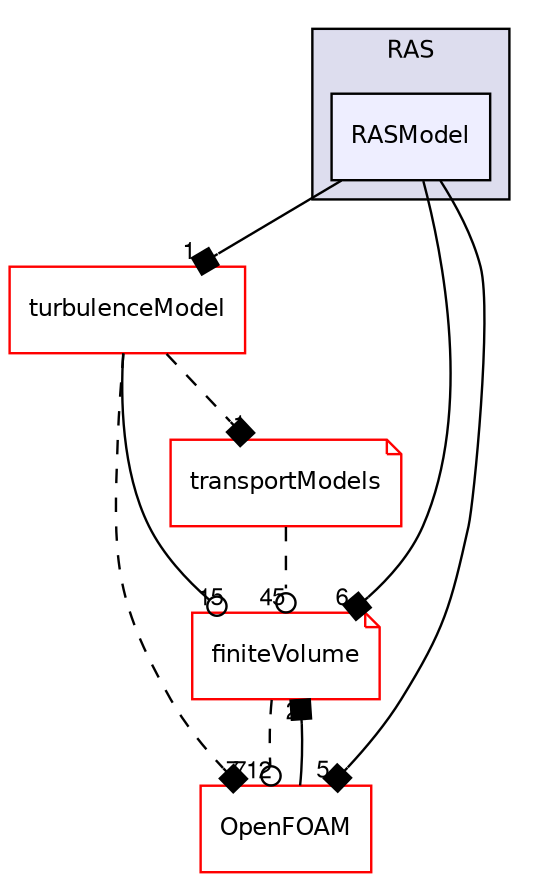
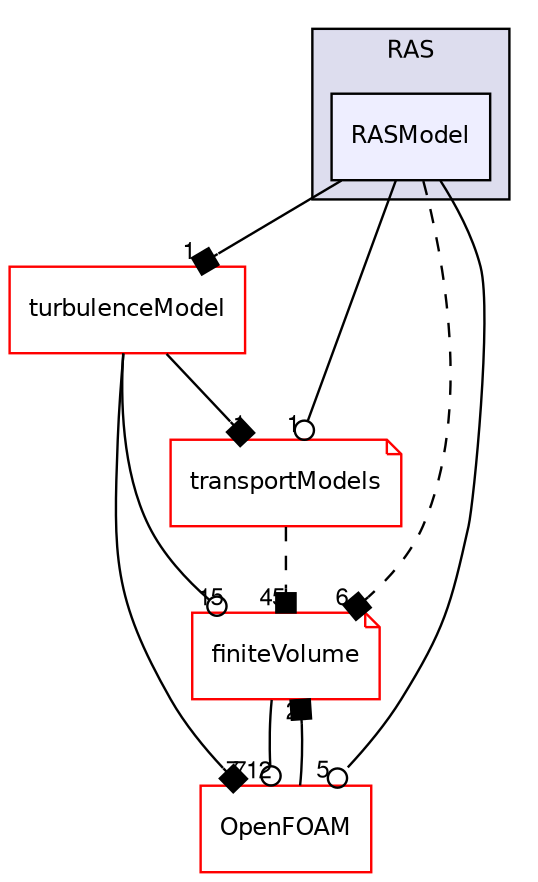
none -> (352, 301)
(198, 388) -> (198, 388)
(449, 399) -> (449, 399)
(474, 486) -> (474, 486)
(286, 558) -> (286, 558)
(121, 575) -> (121, 575)
(270, 733) -> (270, 733)
